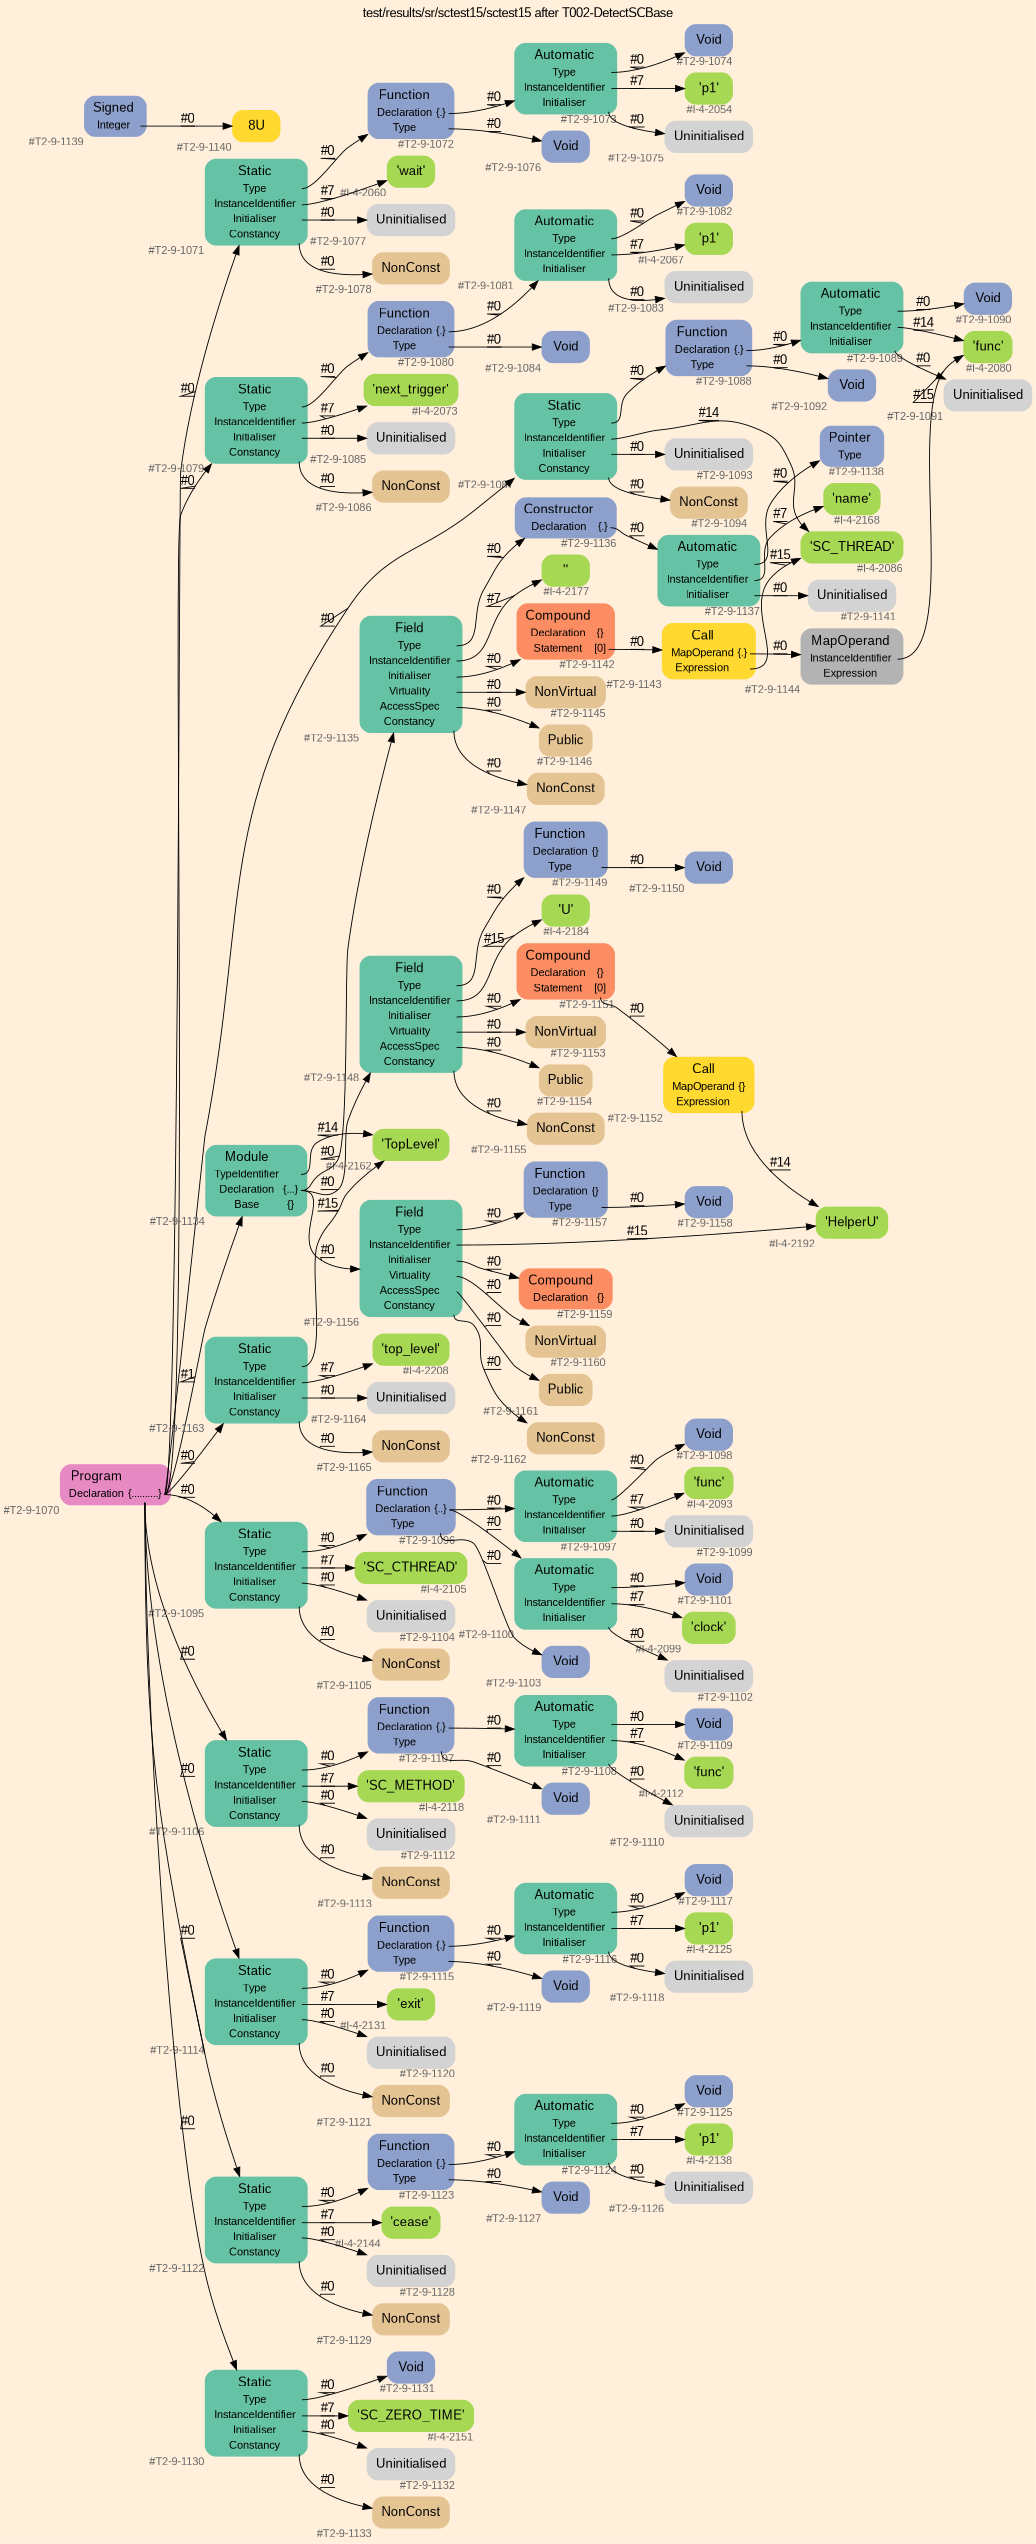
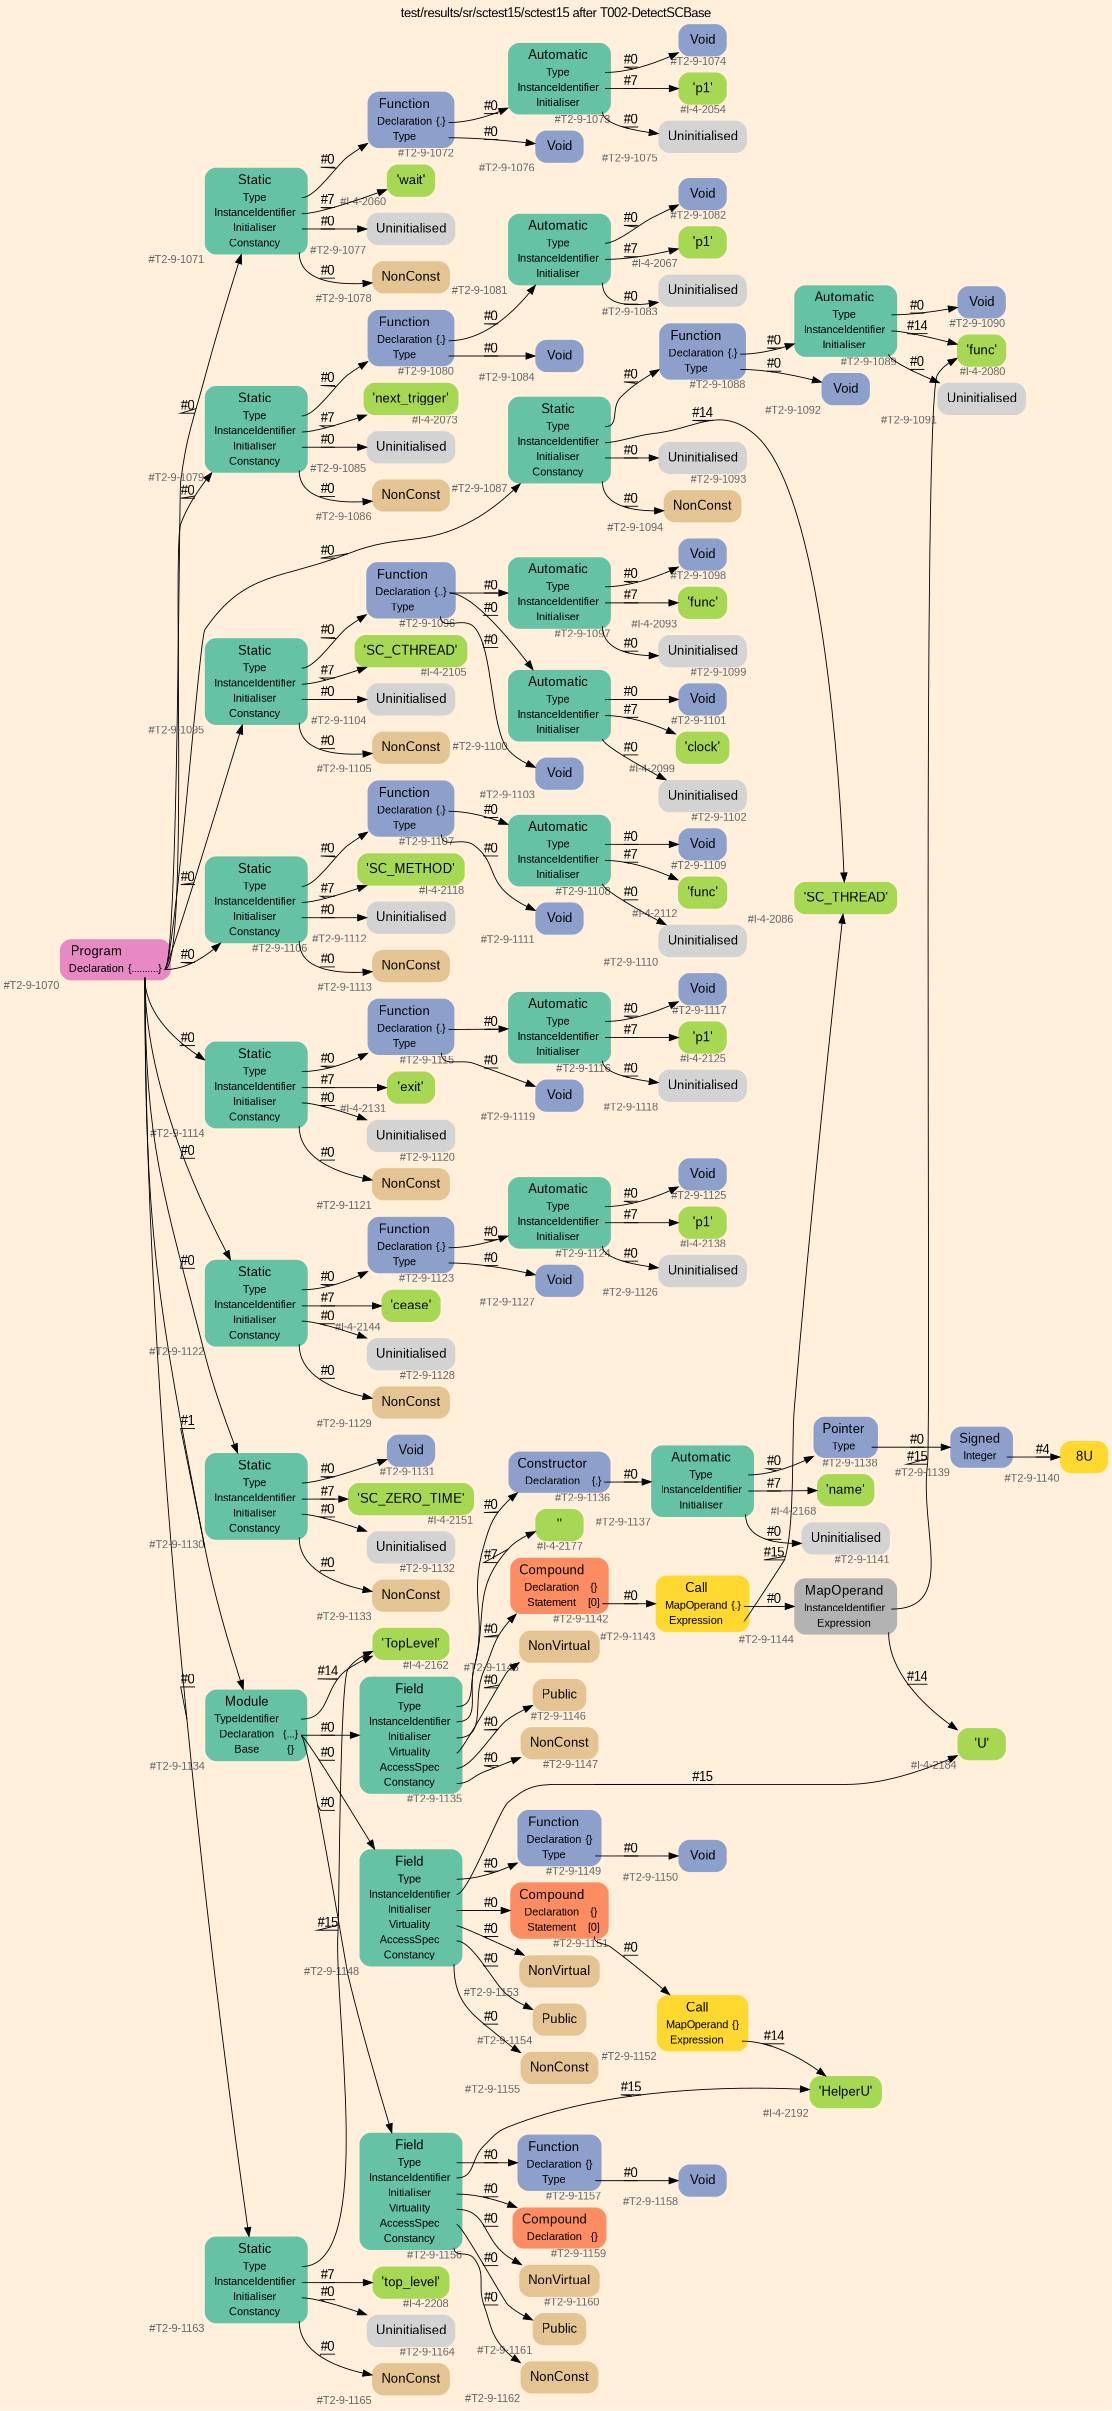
(188, 119) -> (1043, 1450)
none -> (906, 1447)
none -> (909, 1685)
